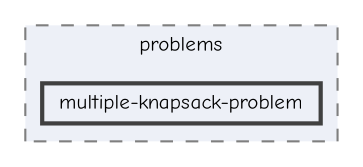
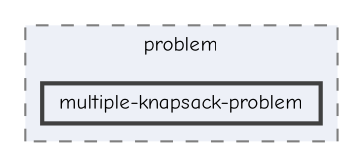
(181, 45) -> (181, 45)
